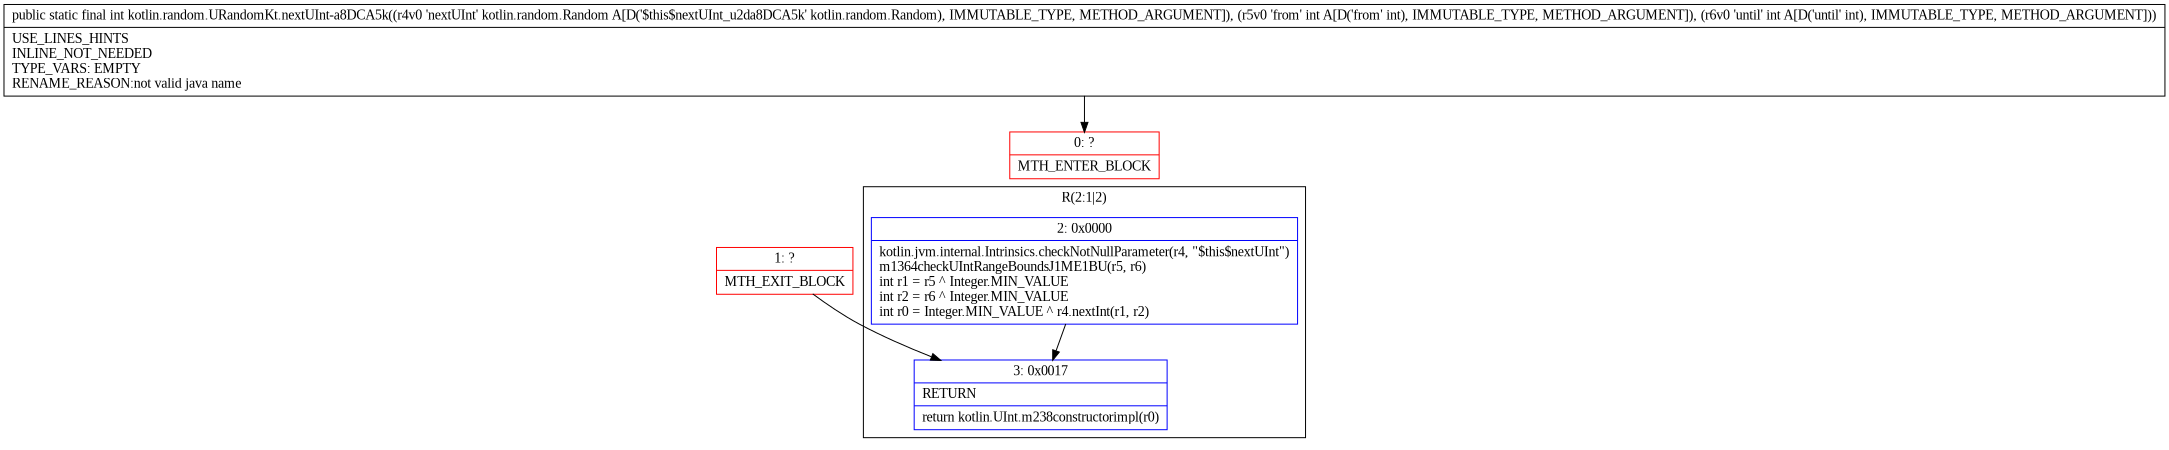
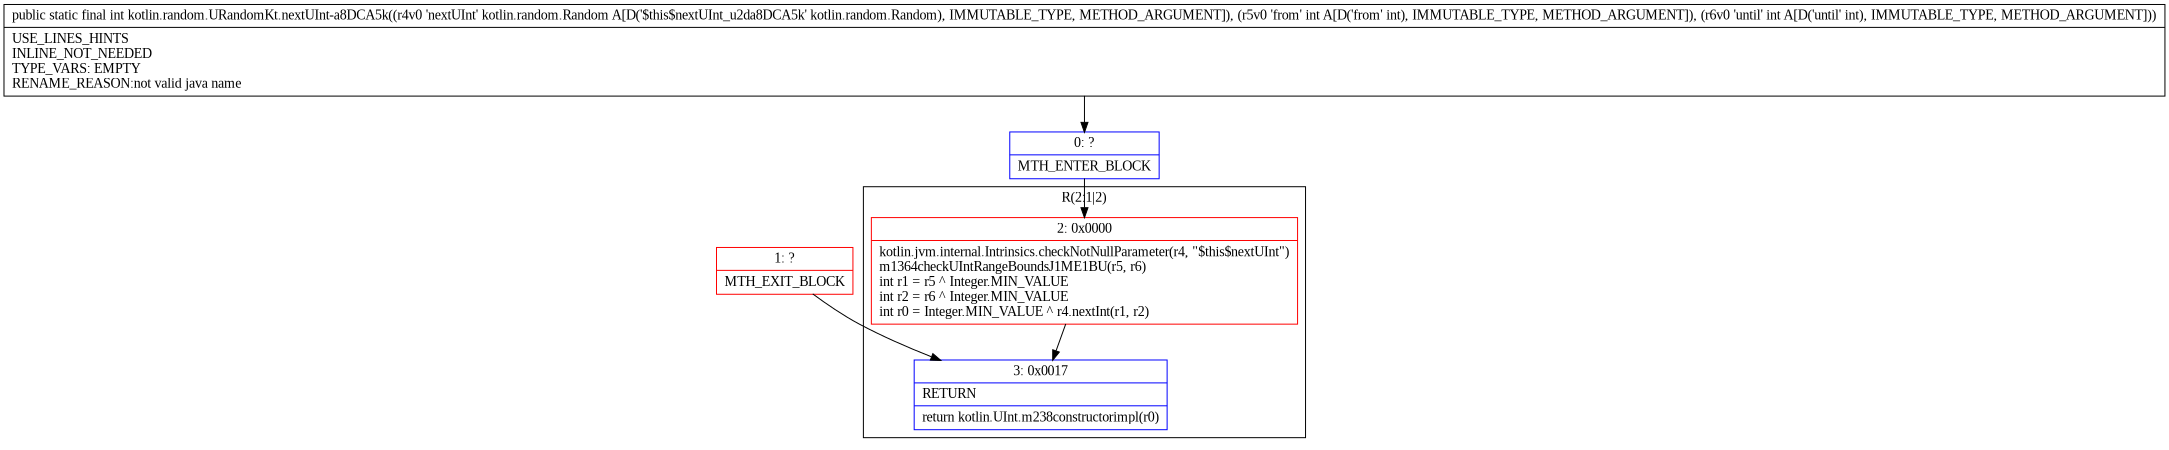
(1084, 155) -> (1084, 155)
none -> (1084, 193)
(1084, 271) -> (1084, 271)
